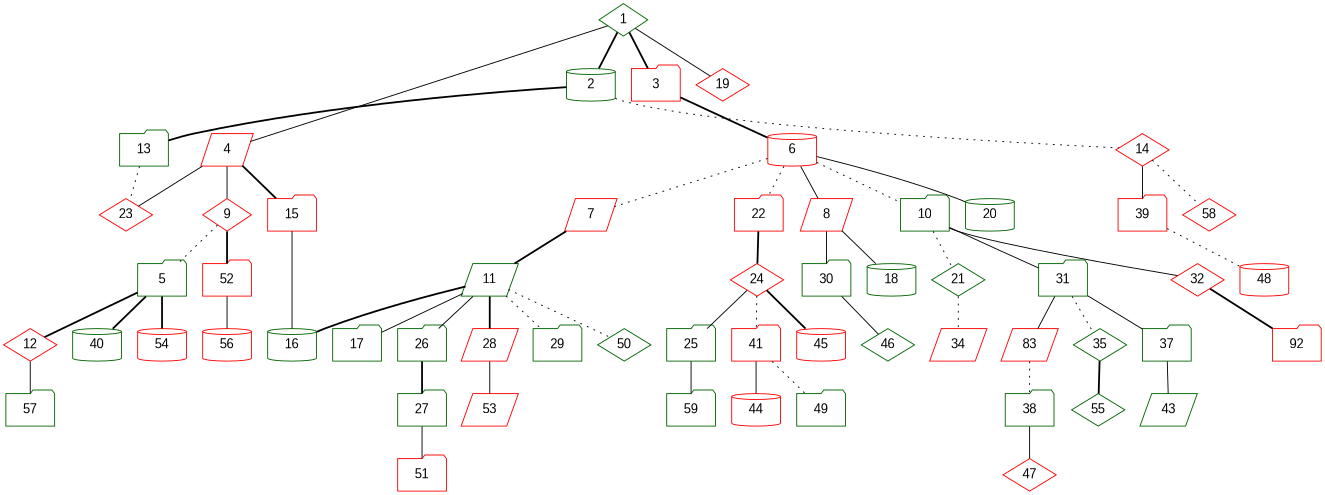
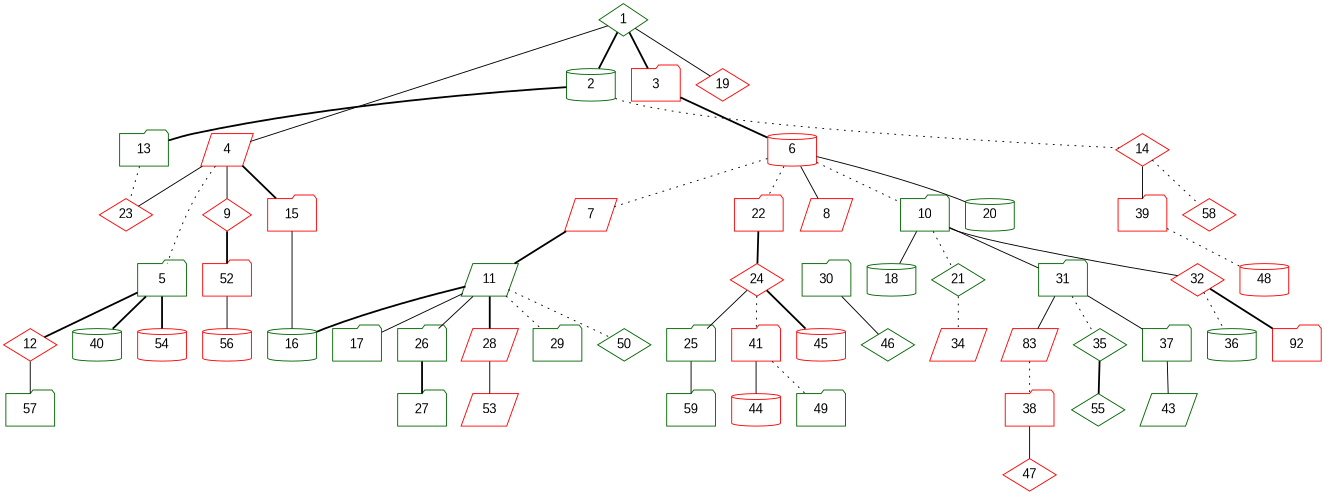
(198, 244) -> (187, 213)
(826, 247) -> none
(859, 247) -> (908, 247)
none -> (1232, 345)
(1030, 410) -> (1030, 410)
(422, 475) -> none
